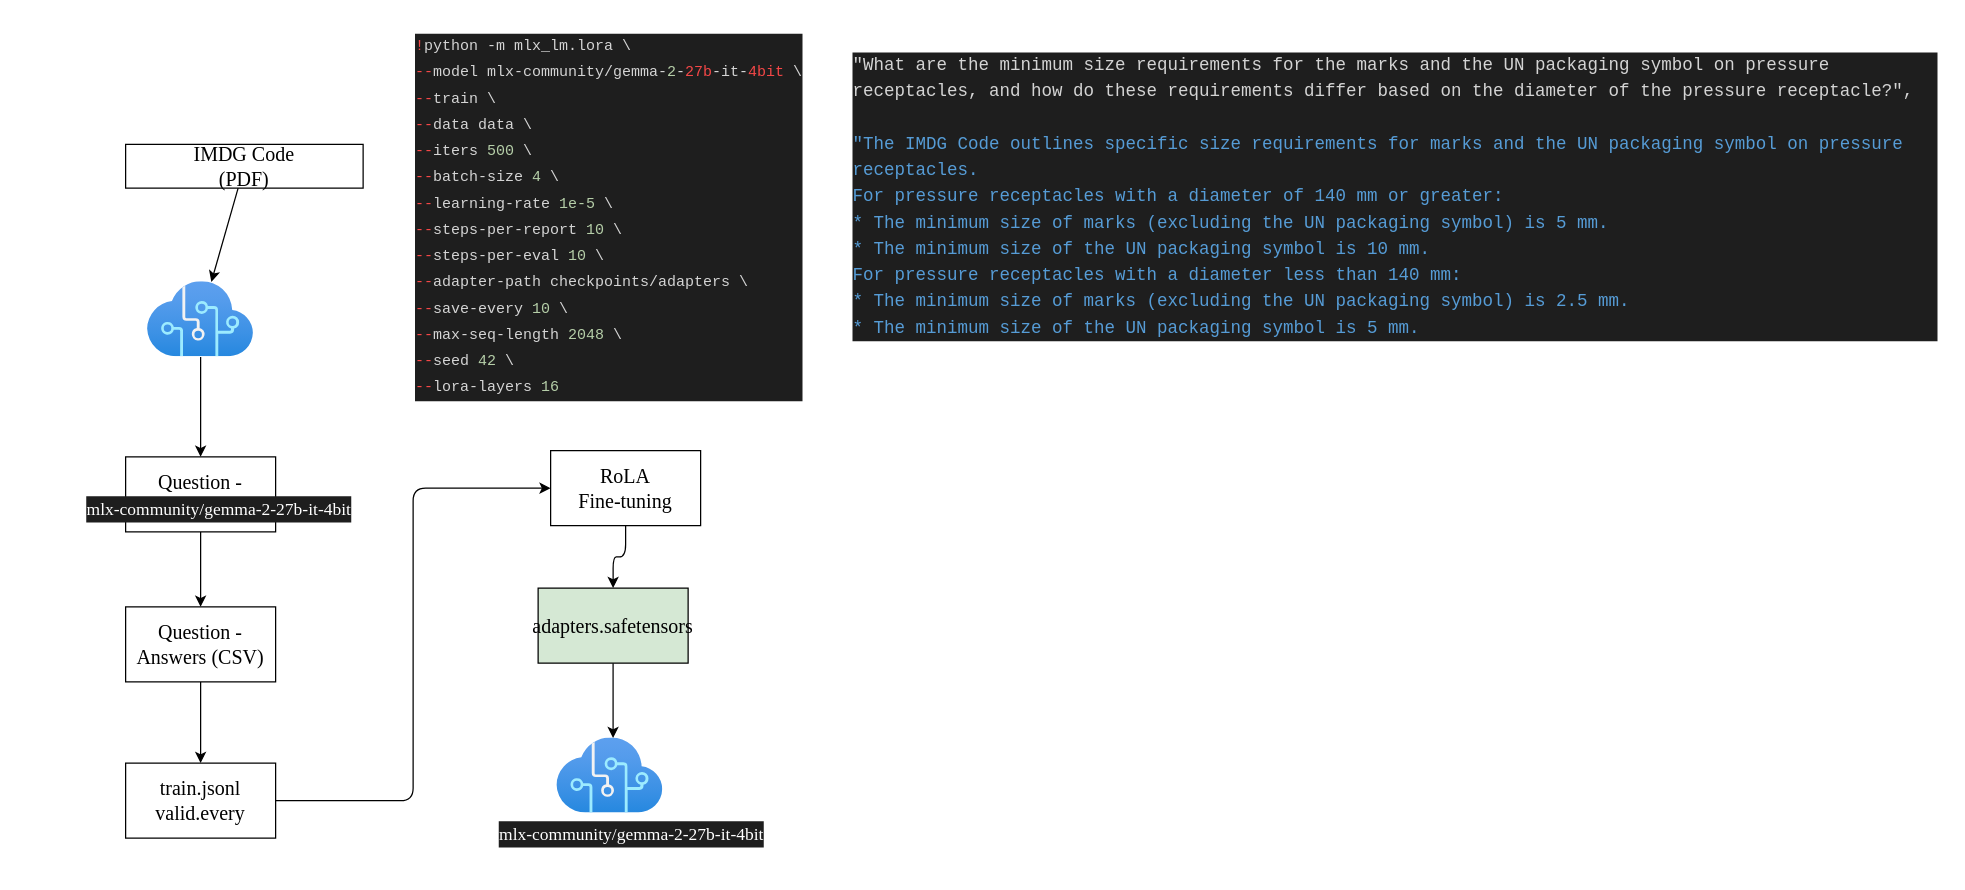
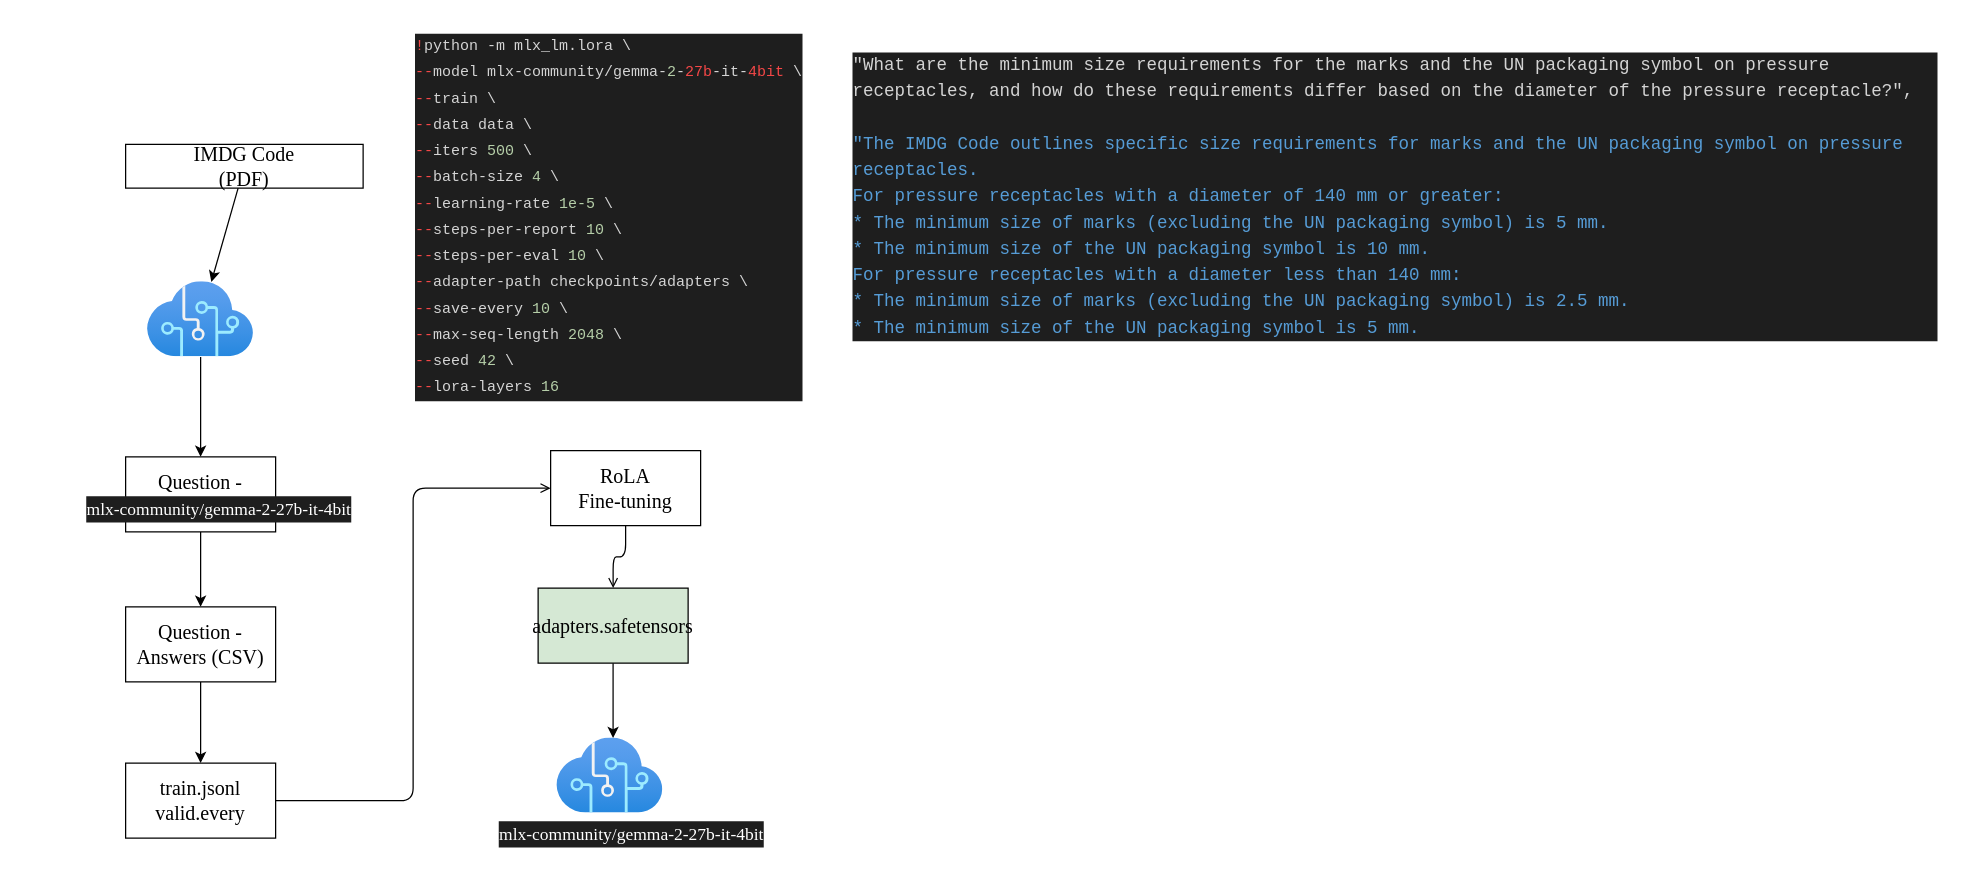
(541, 488) -> (542, 488)
(613, 578) -> (613, 580)
